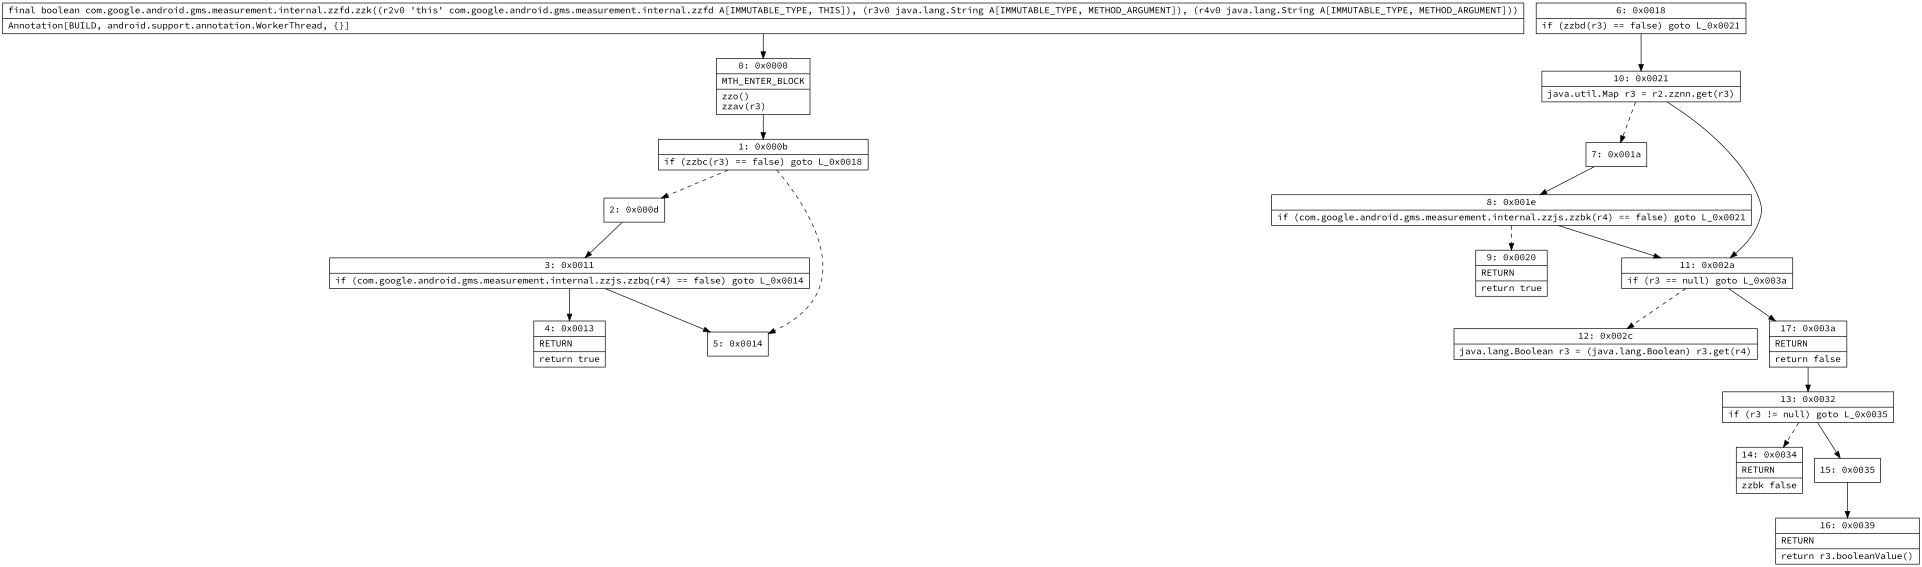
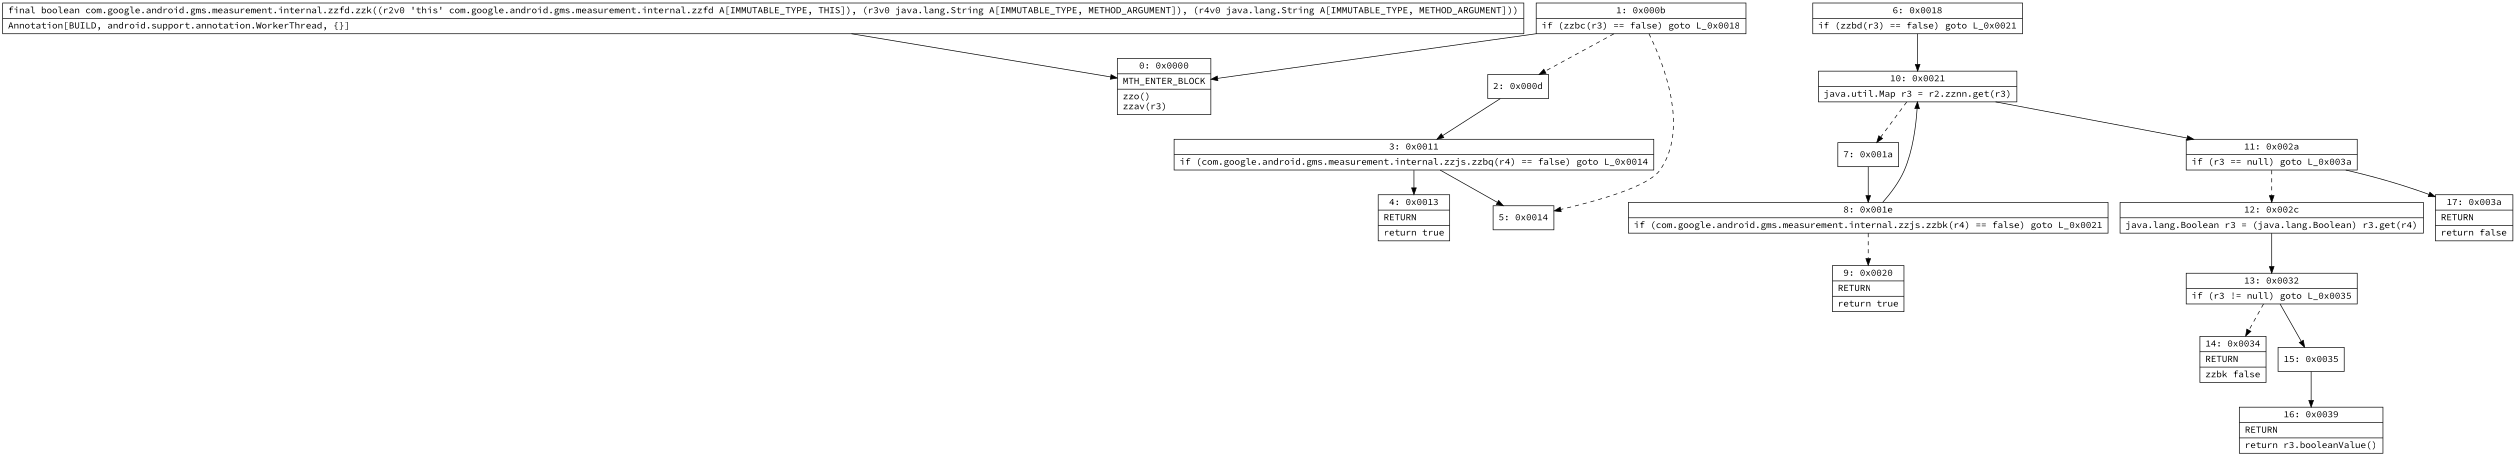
(763, 124) -> (1377, 56)
(1606, 241) -> (1908, 159)
(1808, 376) -> (2272, 250)
